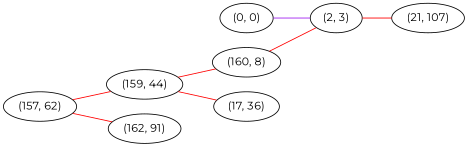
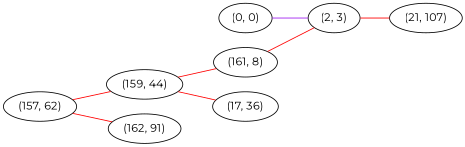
(247, 62) -> (245, 62)
